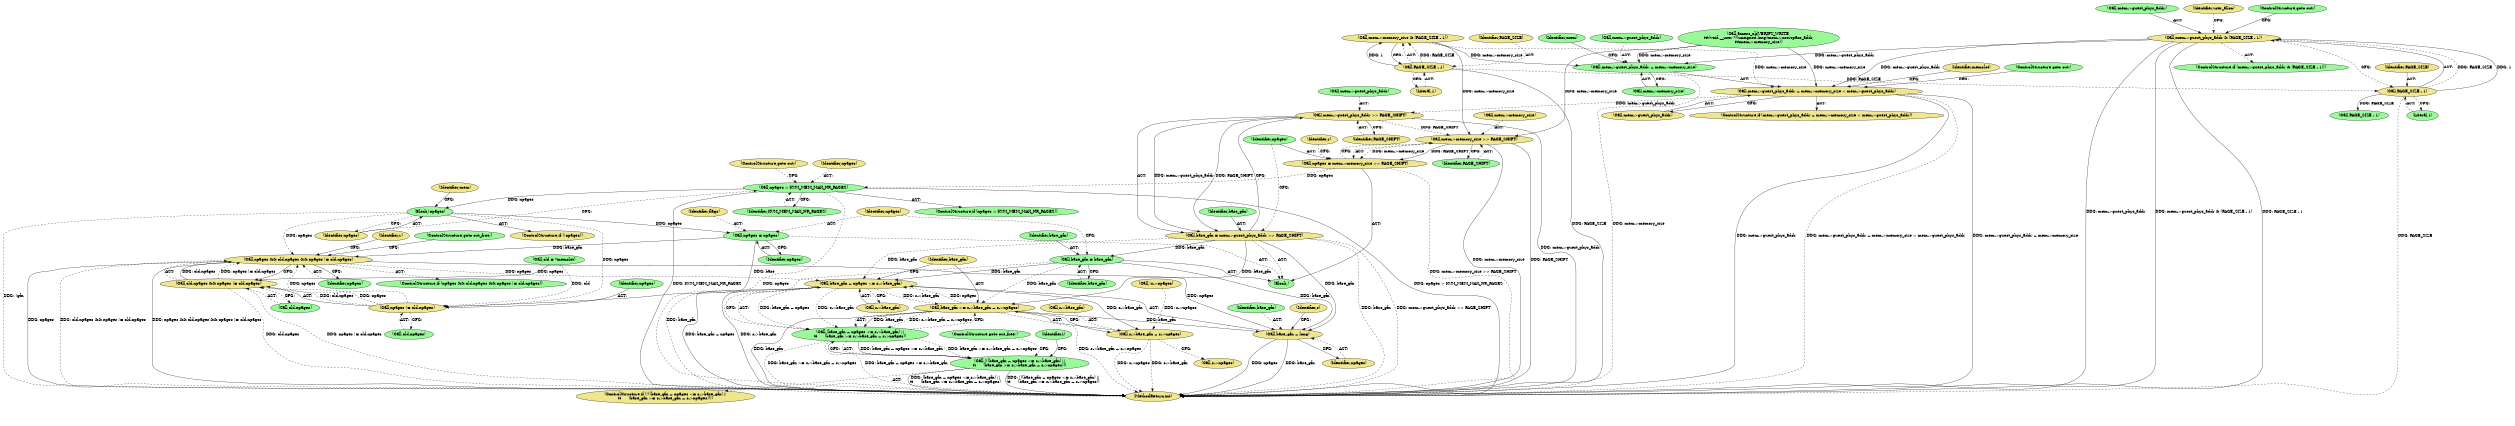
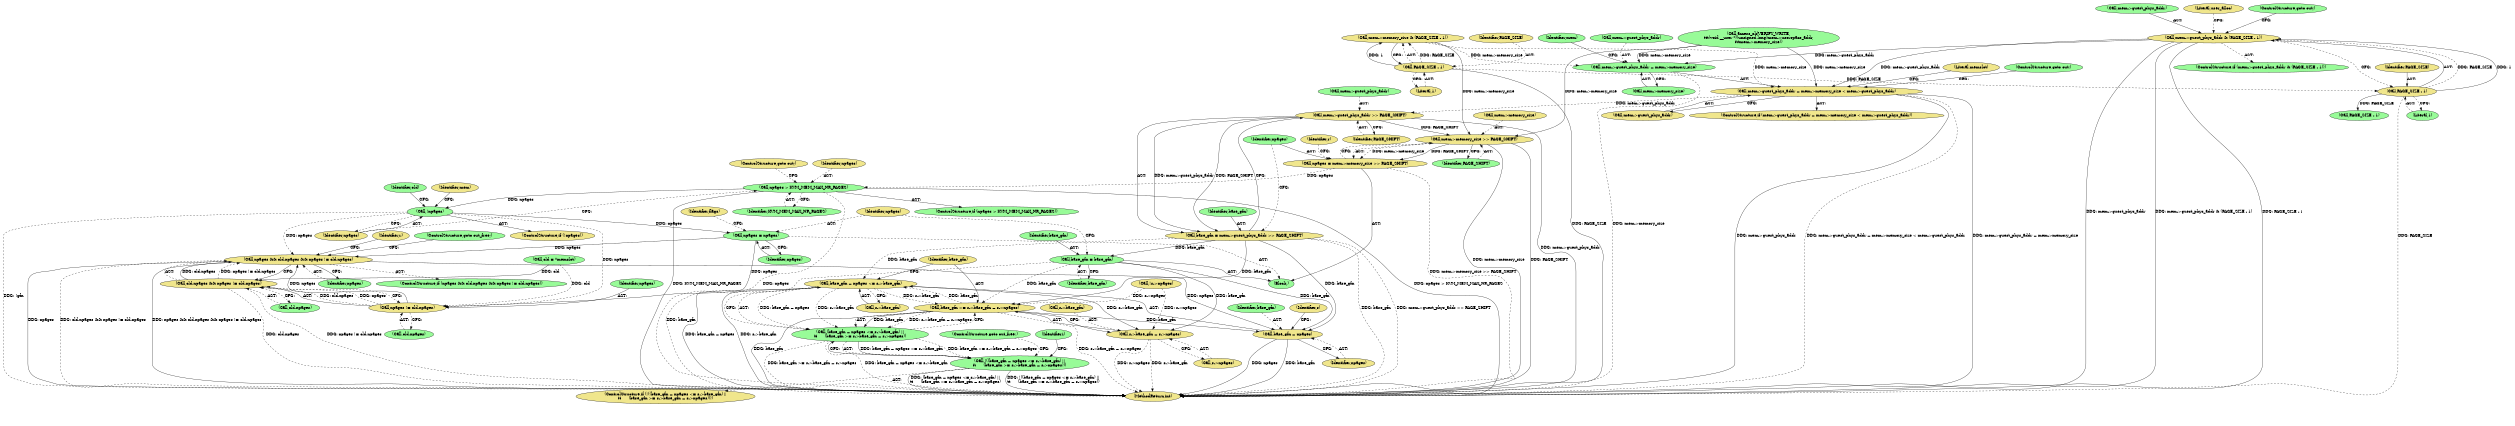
(2214, 9) -> (2214, 9)
(1498, 61) -> (1498, 61)
(1971, 67) -> (1971, 67)
(1413, 128) -> (1413, 128)
none -> (405, 188)
(799, 199) -> (799, 199)
(430, 212) -> (430, 212)
(739, 224) -> (739, 224)
(568, 248) -> (568, 248)
(1271, 256) -> none
(978, 271) -> (1199, 281)
(550, 272) -> (550, 272)
(764, 272) -> (764, 272)
(580, 276) -> none
none -> (337, 289)
(328, 292) -> (328, 292)
(963, 296) -> (963, 296)
none -> (1084, 302)
(1288, 334) -> (1288, 334)
none -> (1193, 347)
